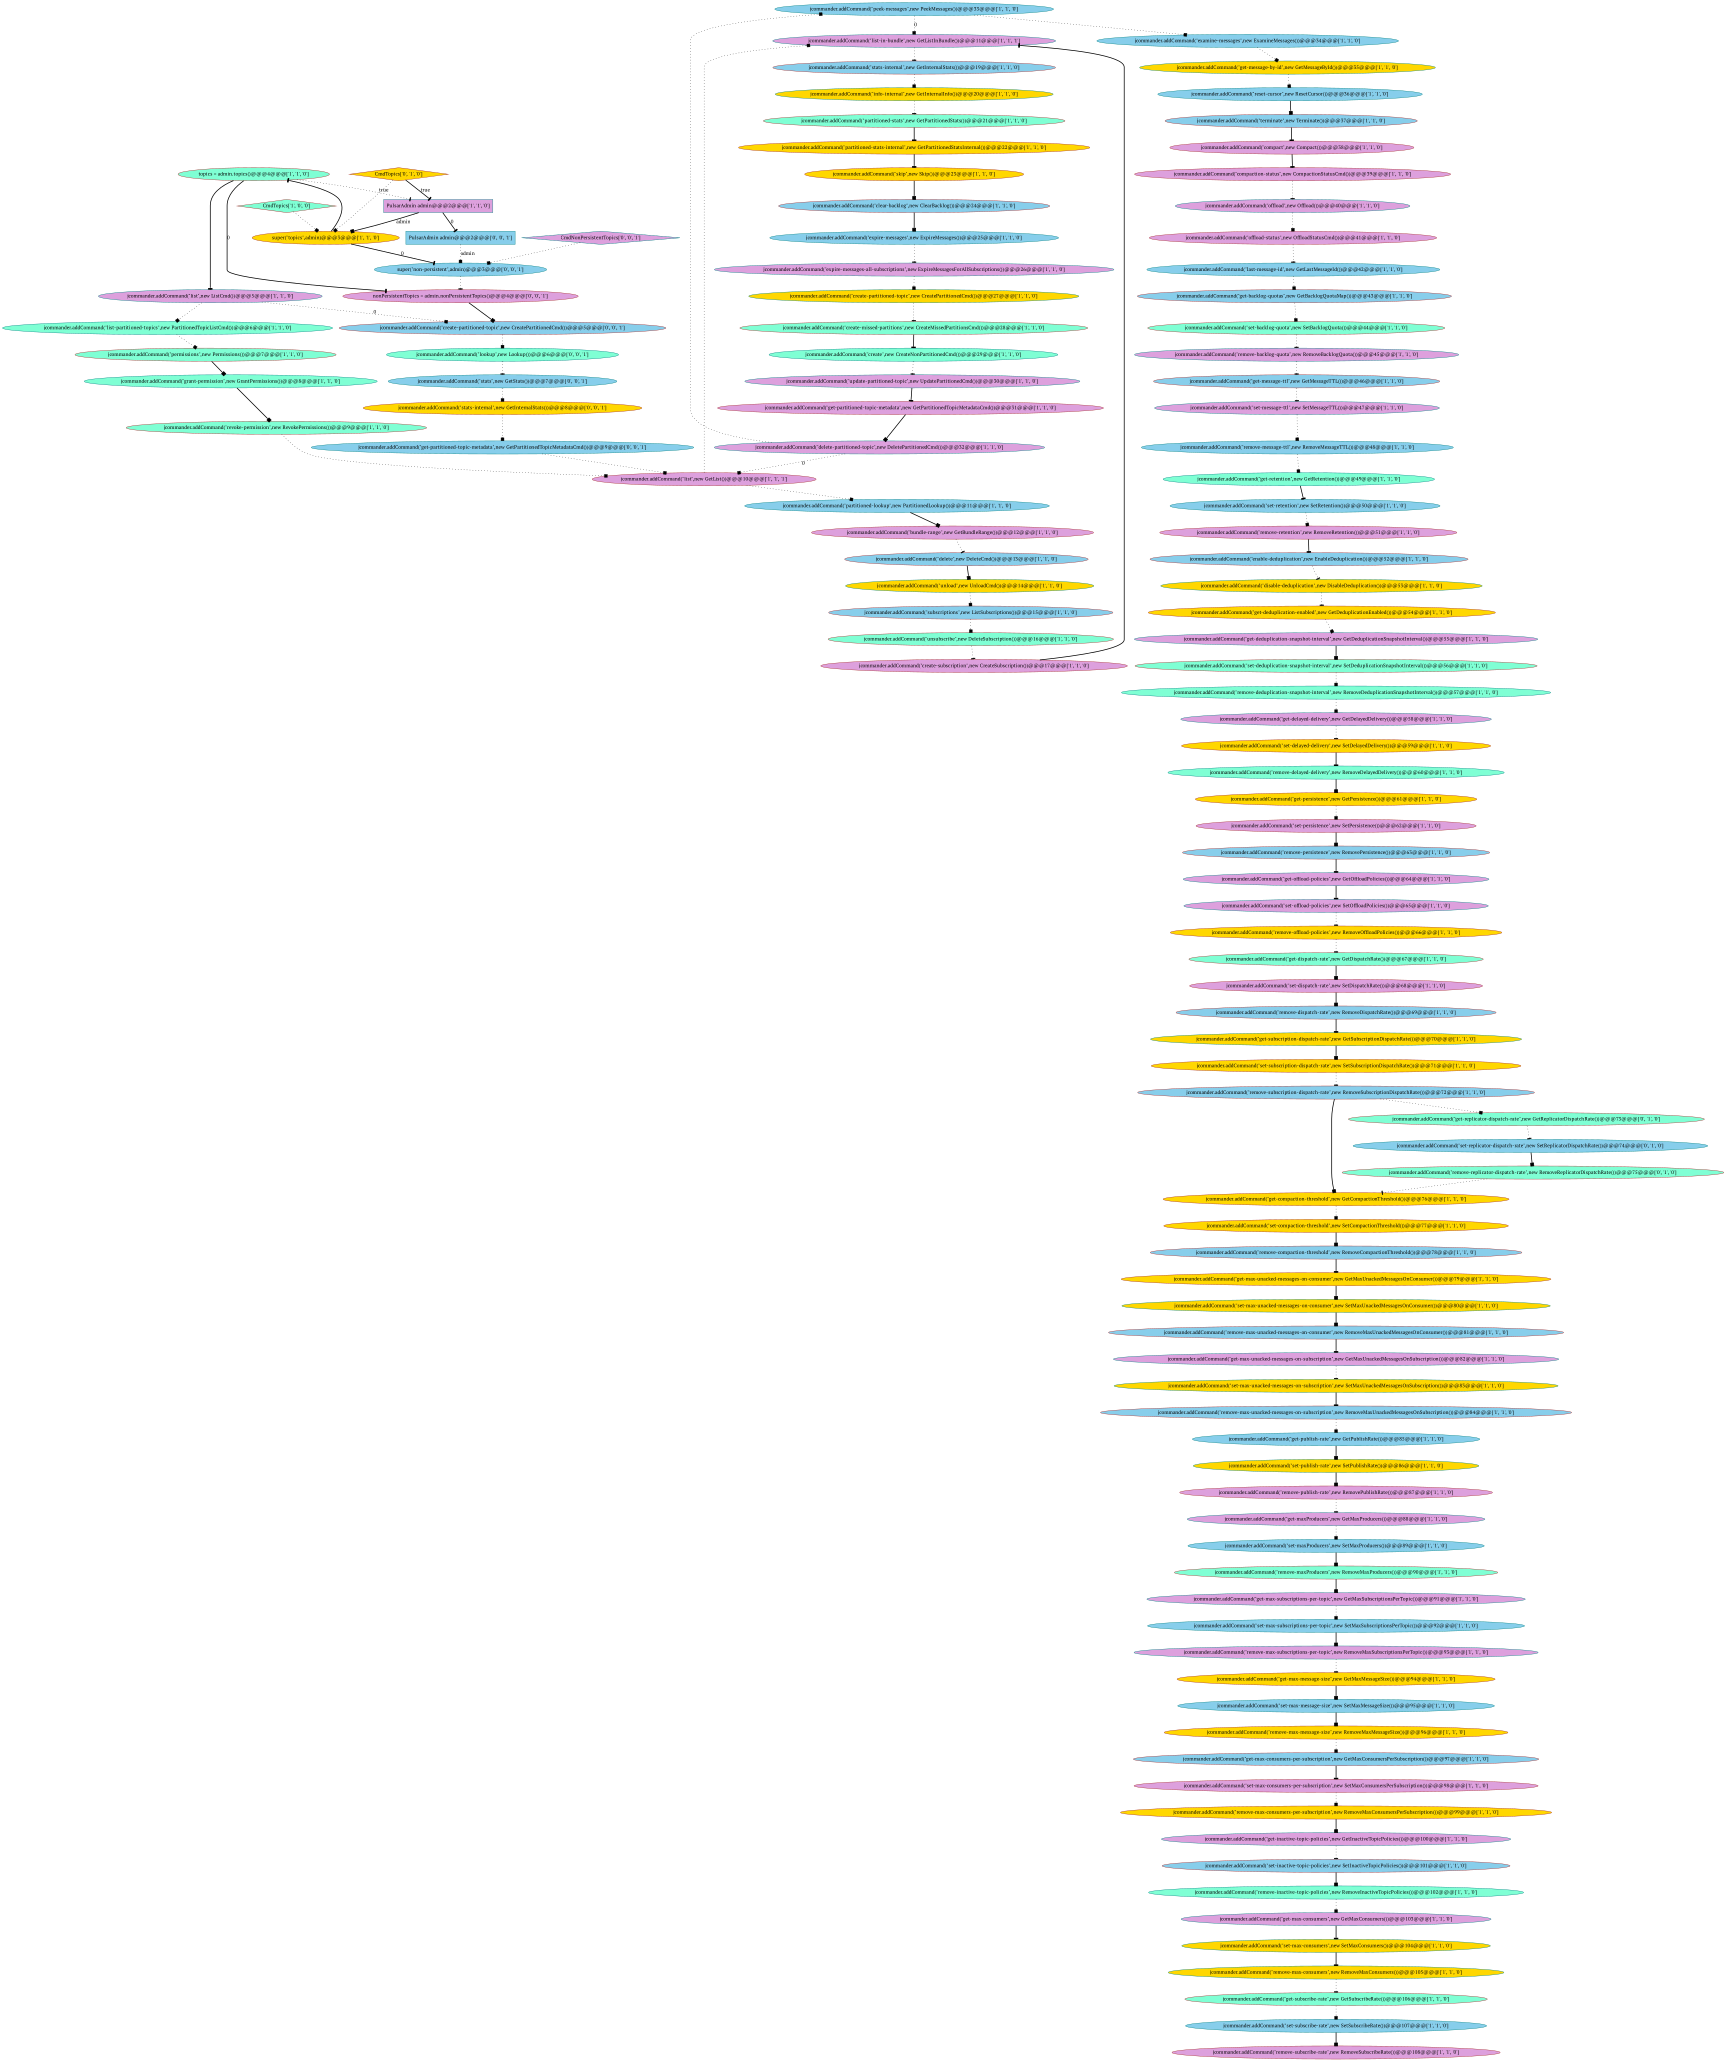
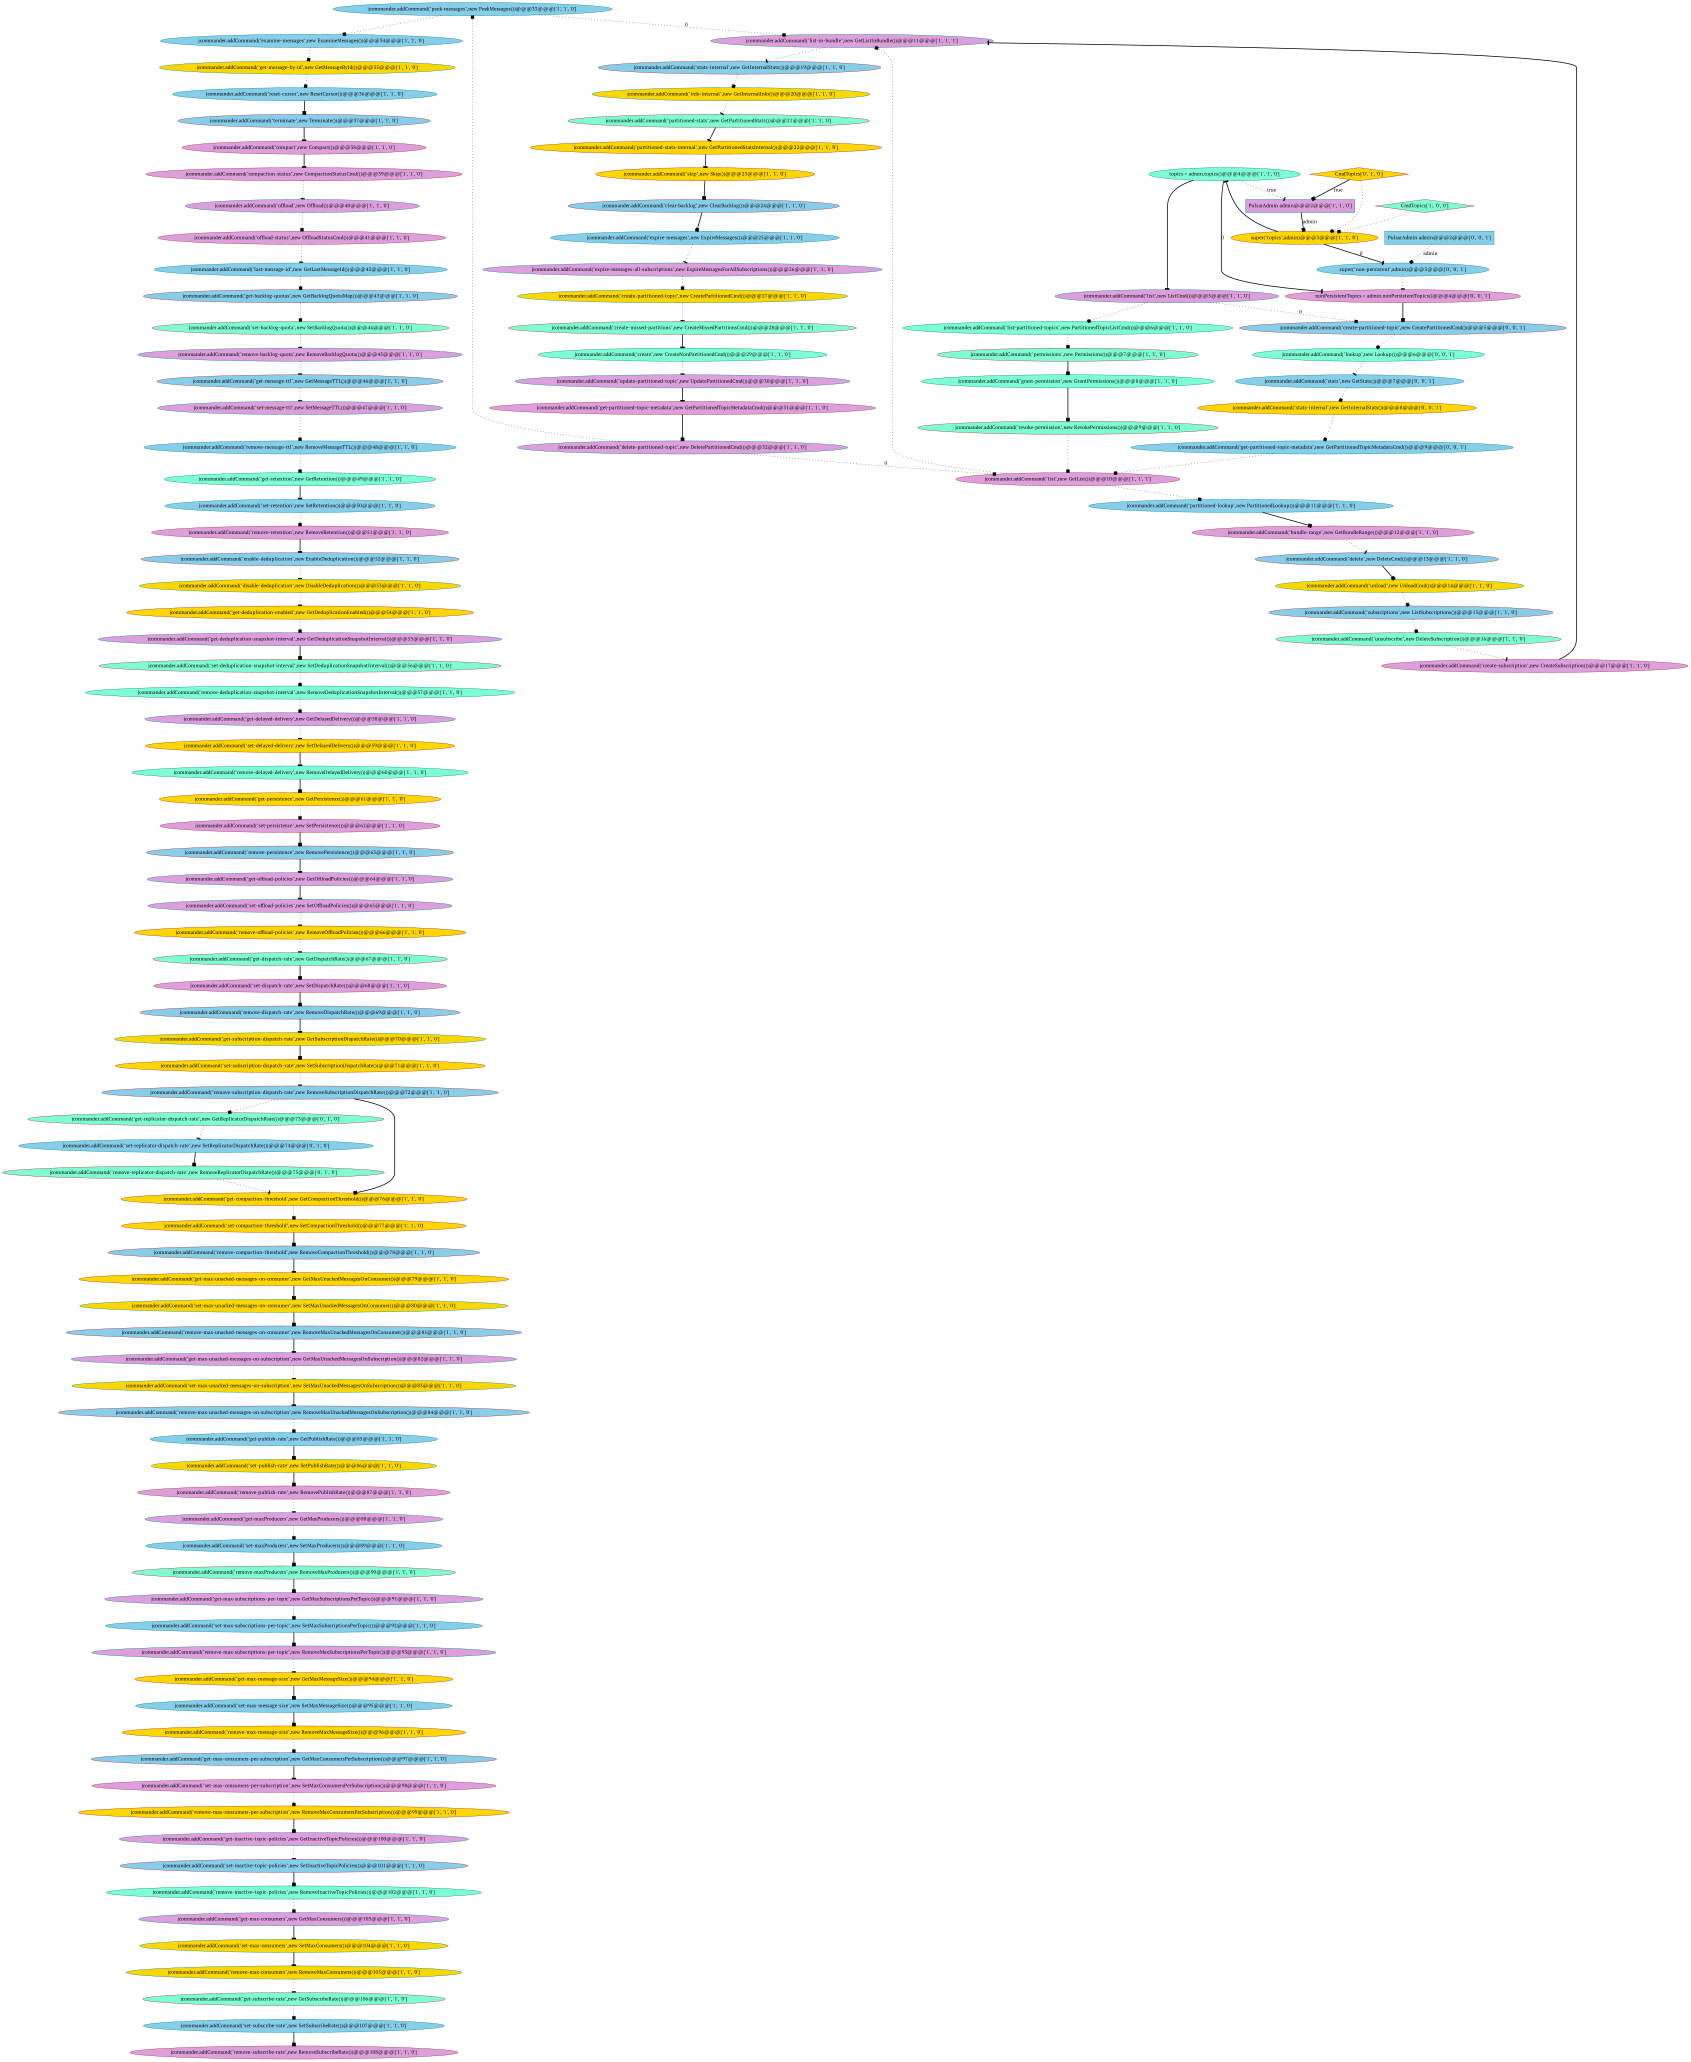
(254, 174) -> (1225, 174)
(417, 189) -> (1332, 189)
(449, 221) -> none
(601, 238) -> none
